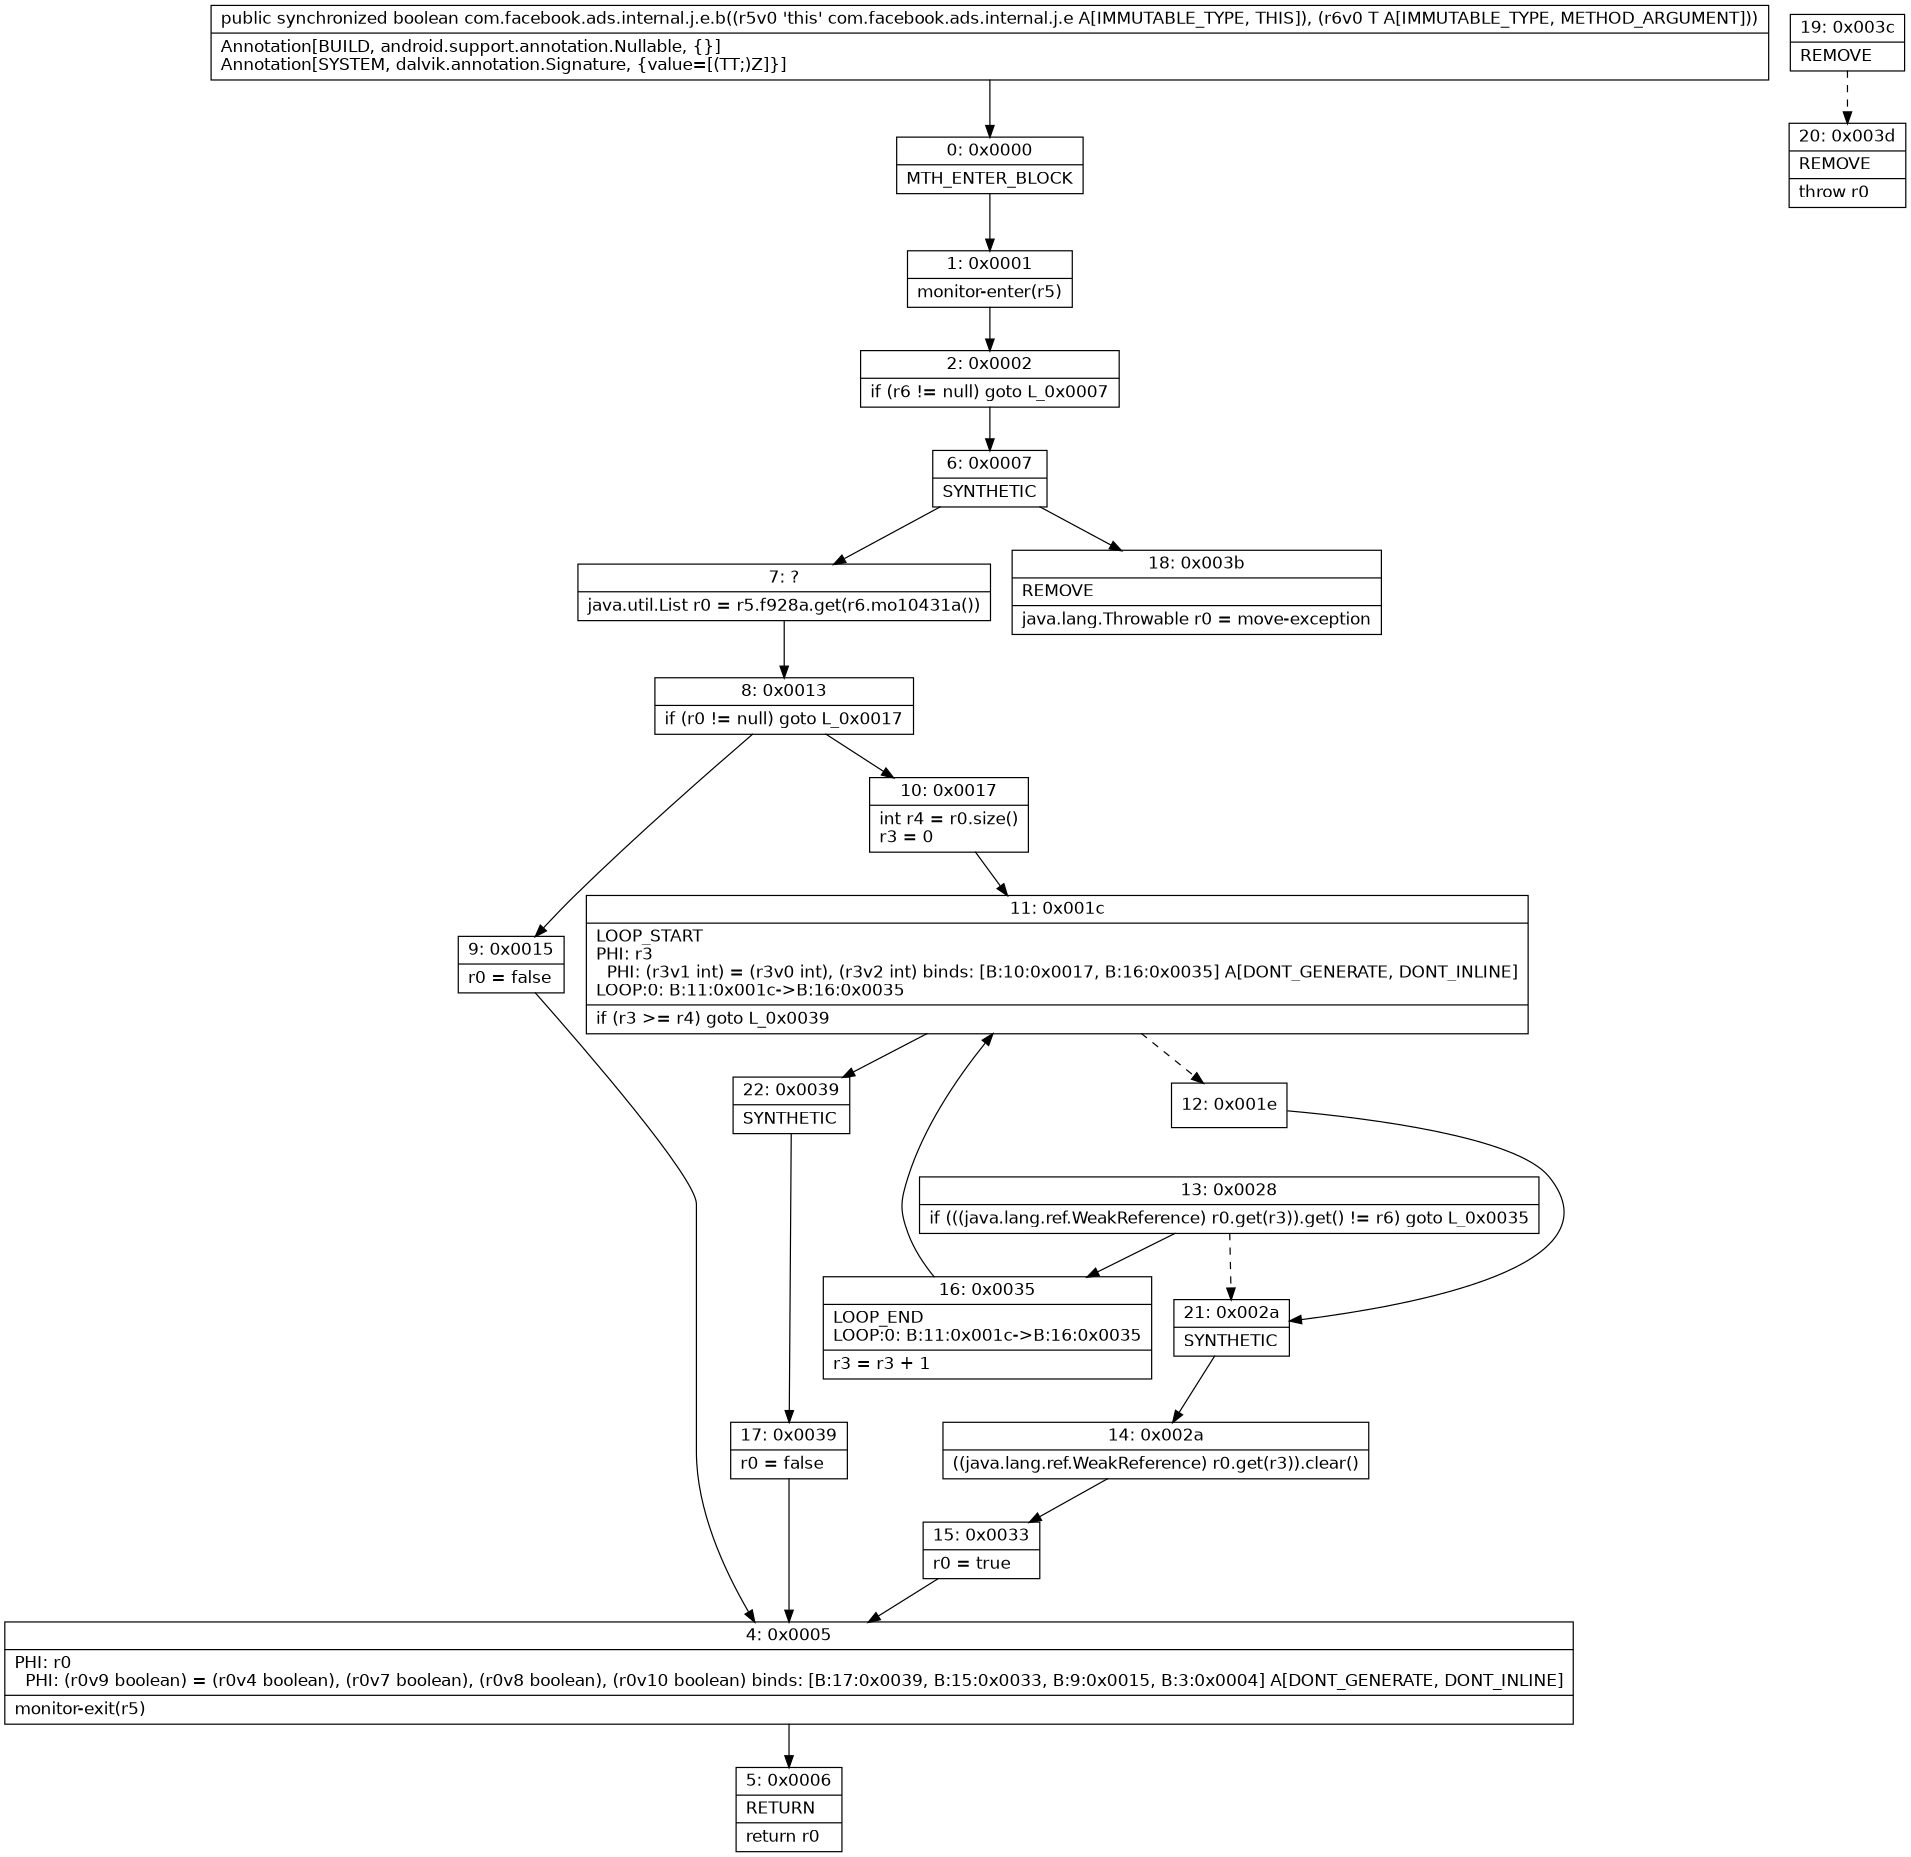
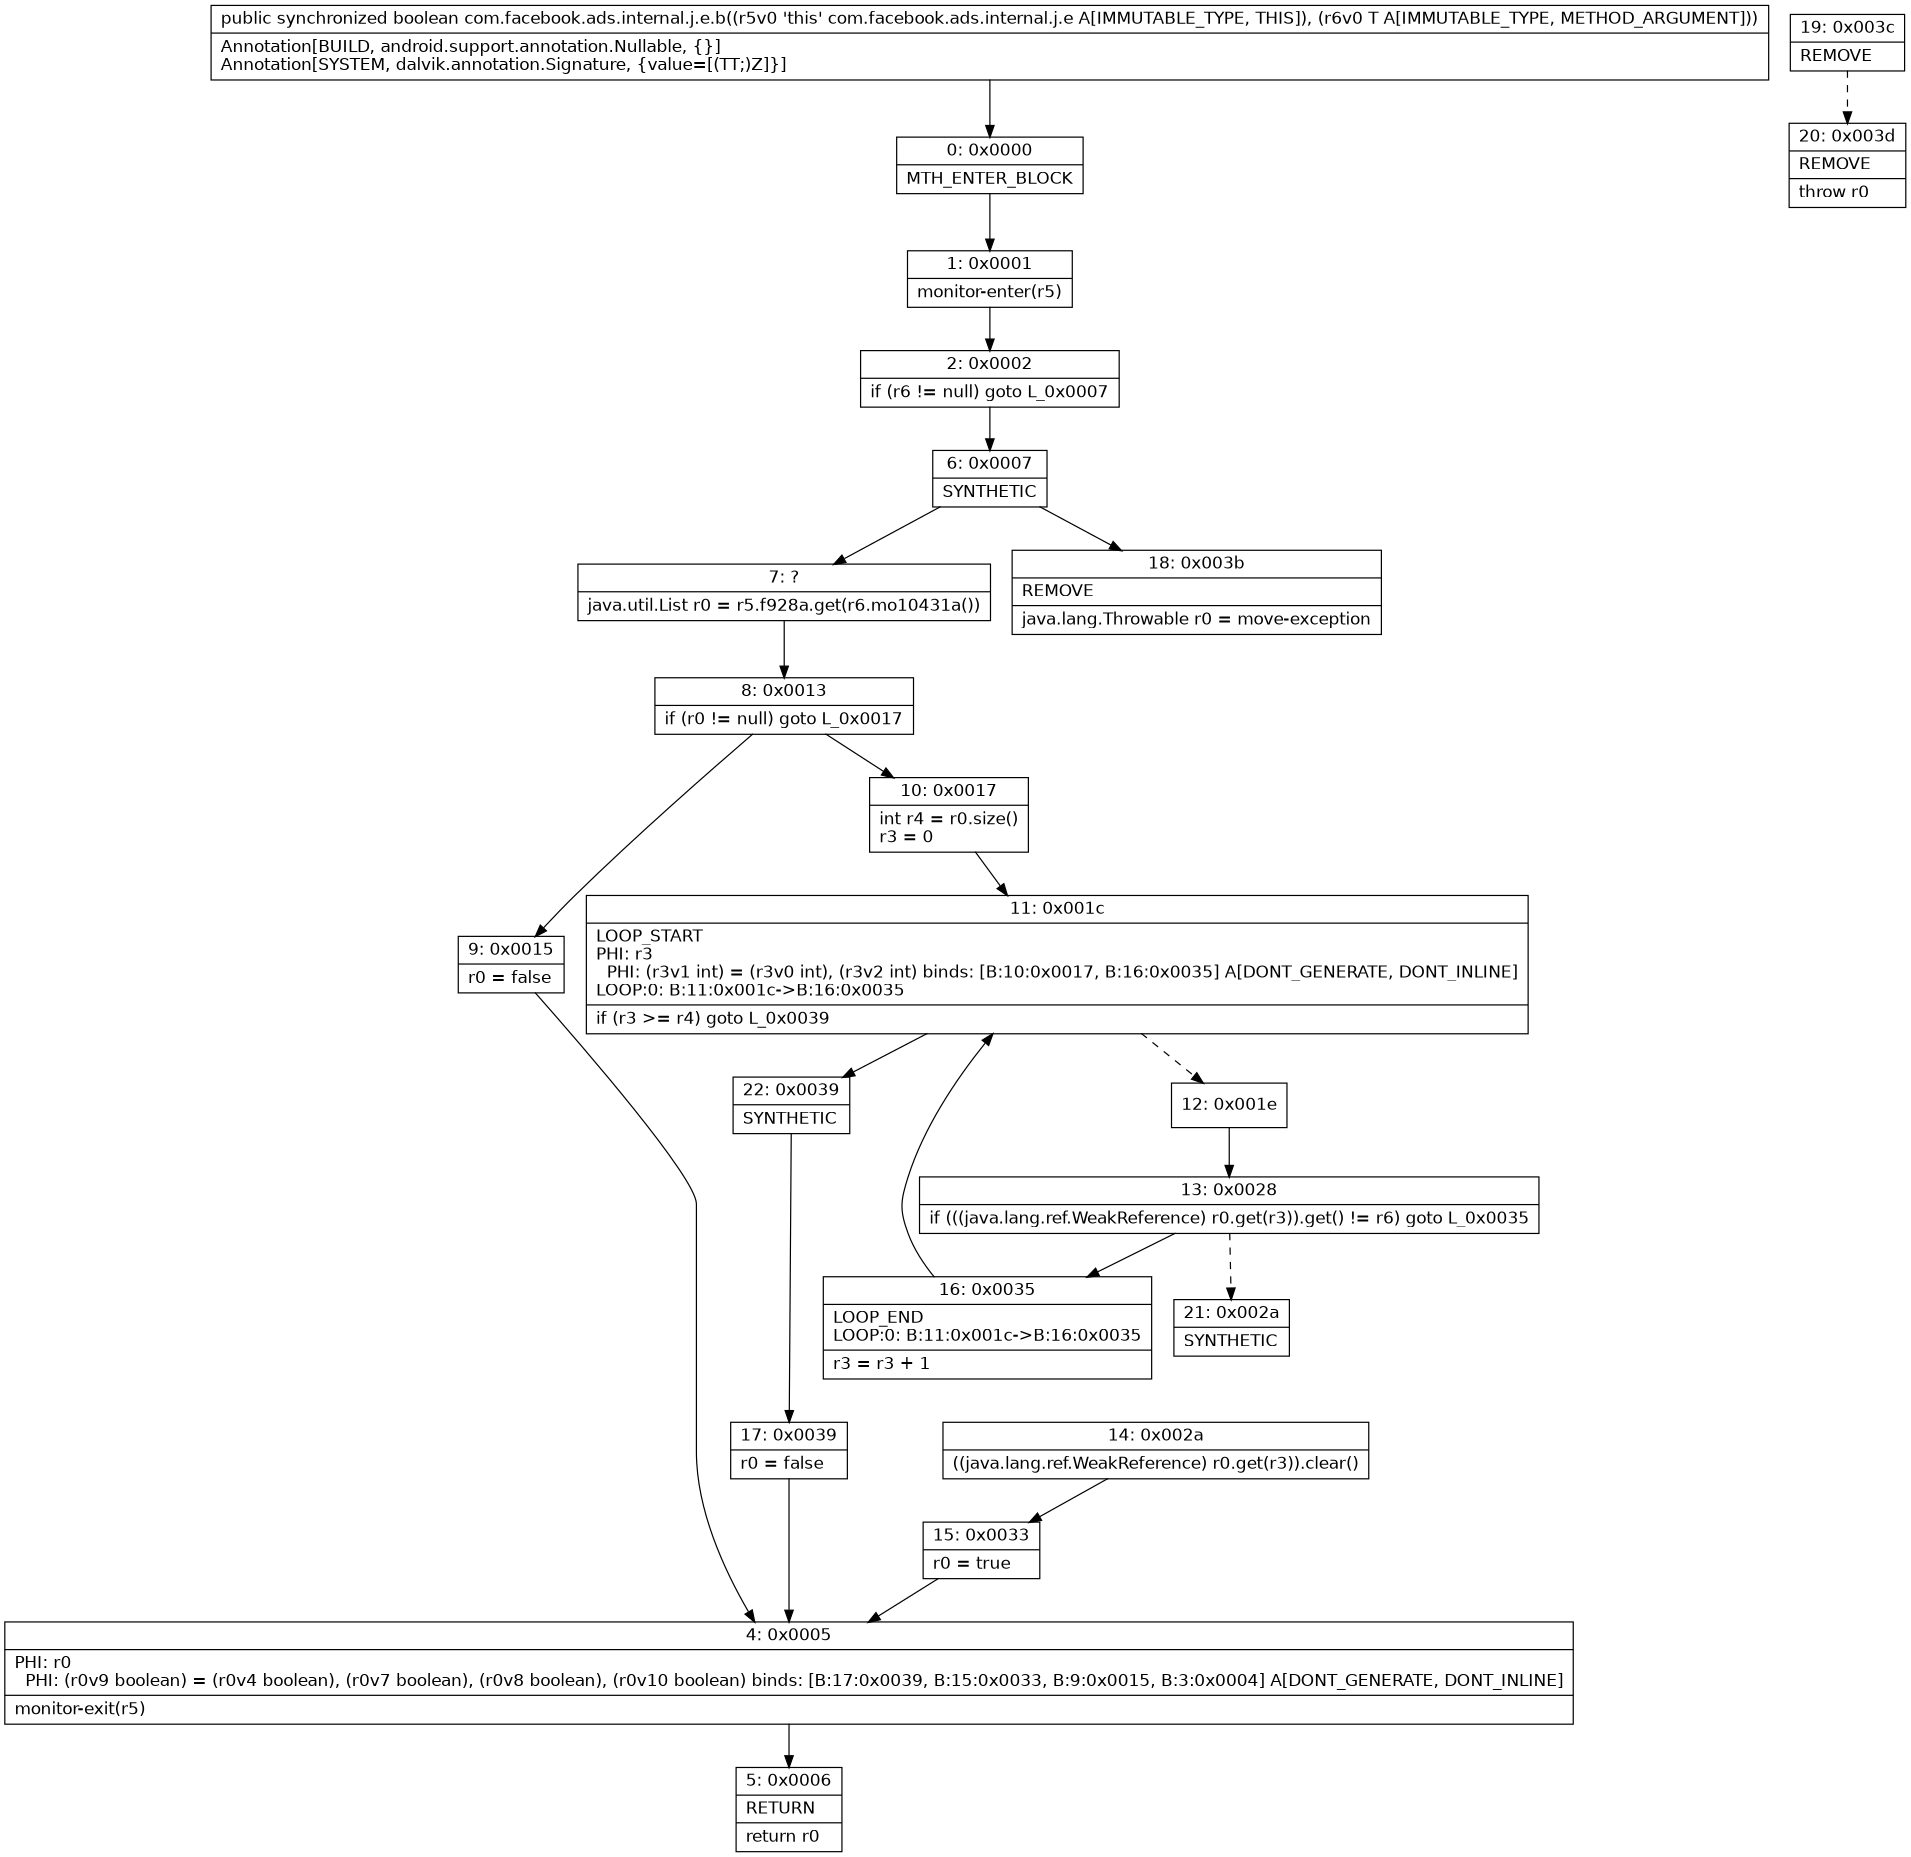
(1562, 1205) -> (1229, 1146)
(1197, 1384) -> none
